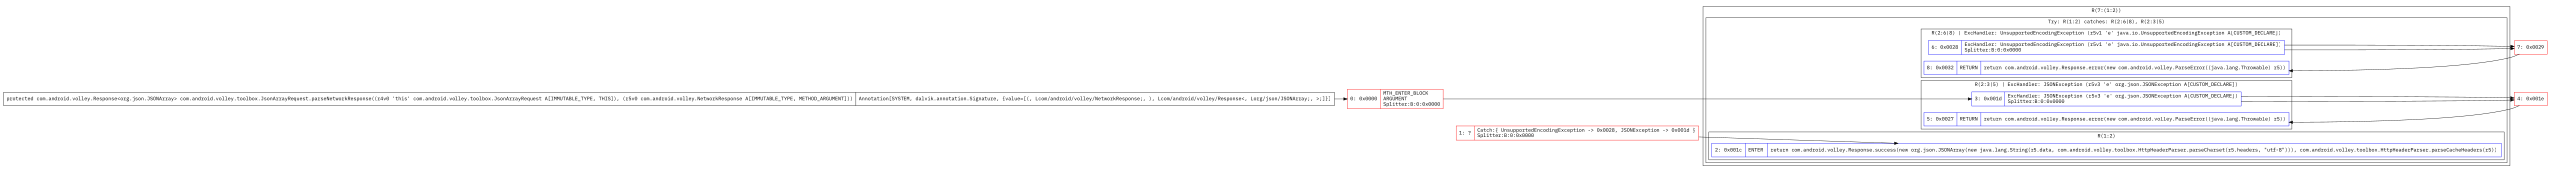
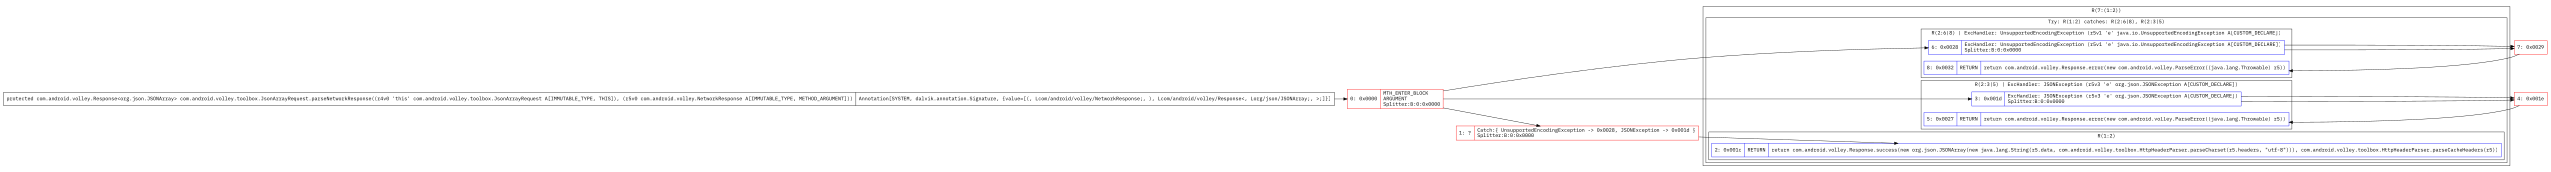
none -> (1683, 59)
none -> (1490, 117)
(1756, 150) -> (1757, 150)
